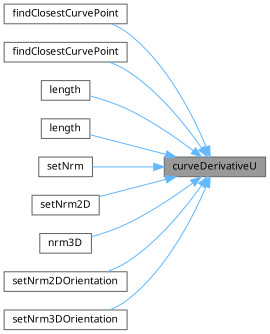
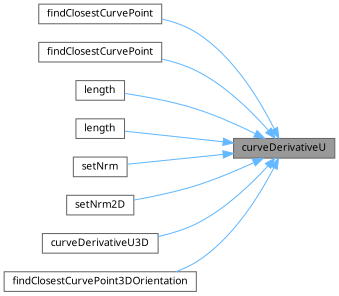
(66, 243) -> (100, 243)
(66, 282) -> none
(66, 320) -> (100, 282)
